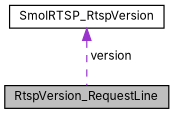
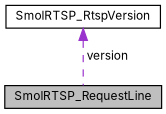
(87, 97) -> (83, 97)
